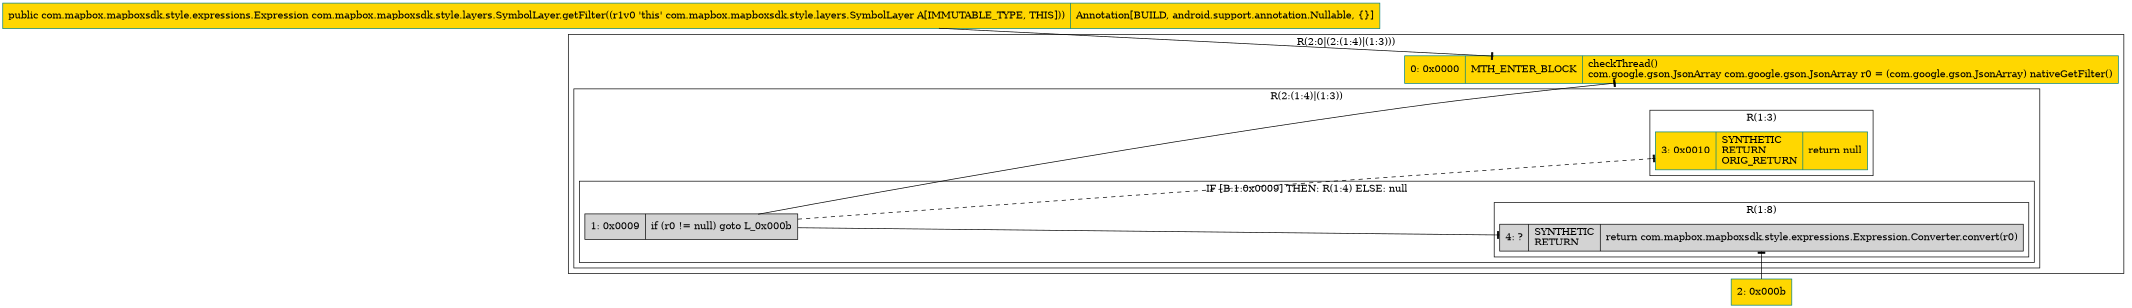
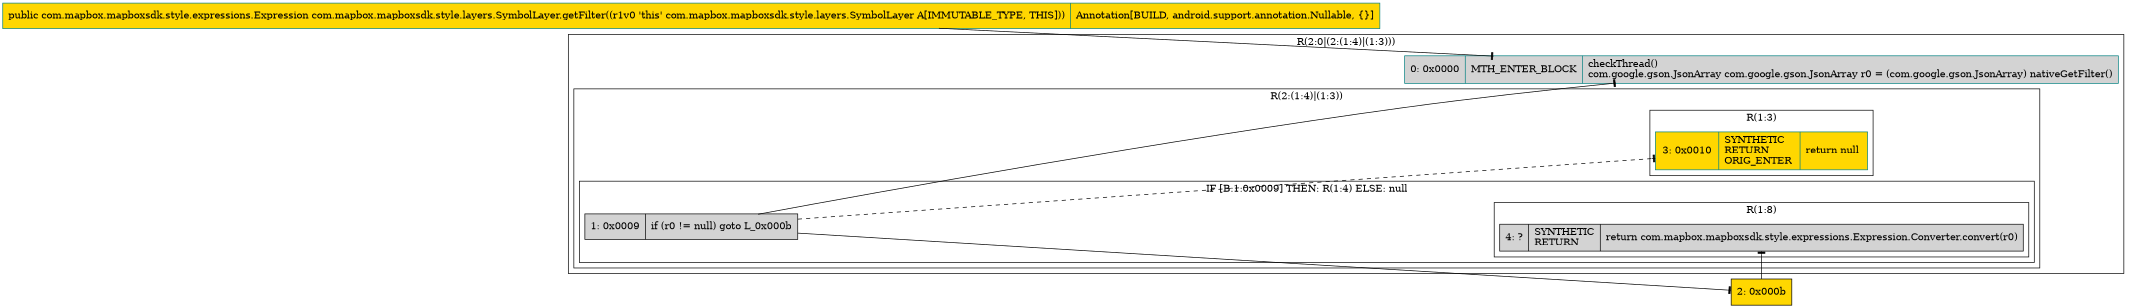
(1761, 70) -> (1761, 70)
(1759, 161) -> (1758, 161)
(1147, 231) -> (1193, 257)
(1761, 292) -> (1761, 292)
